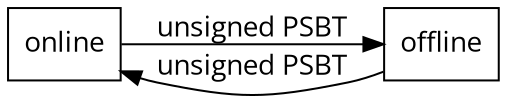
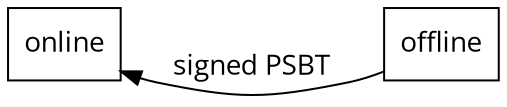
(242, 44) -> none
(252, 67) -> (252, 67)
